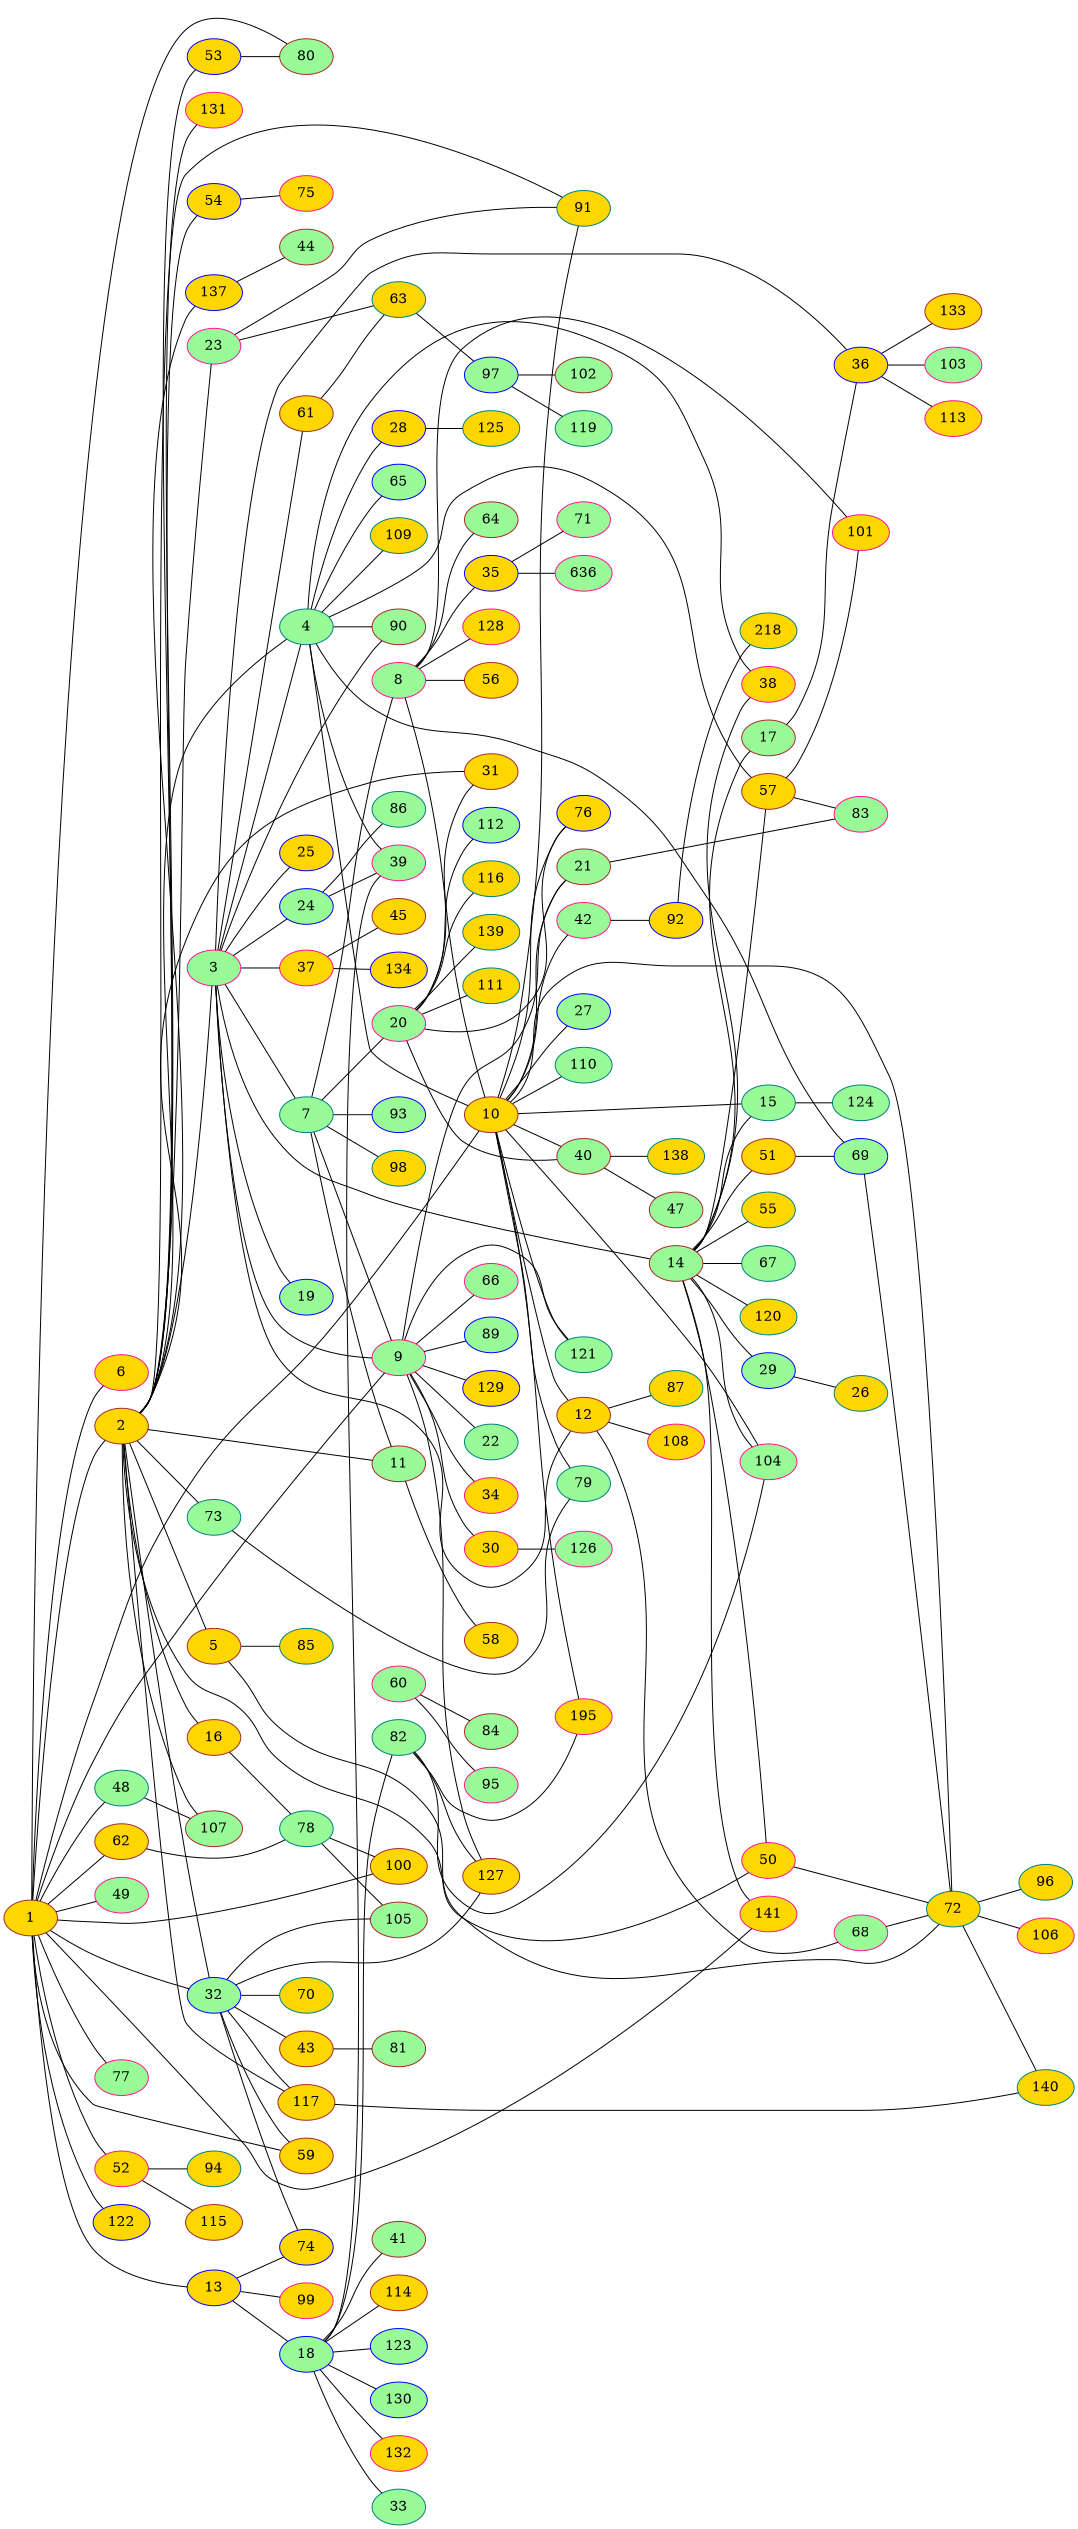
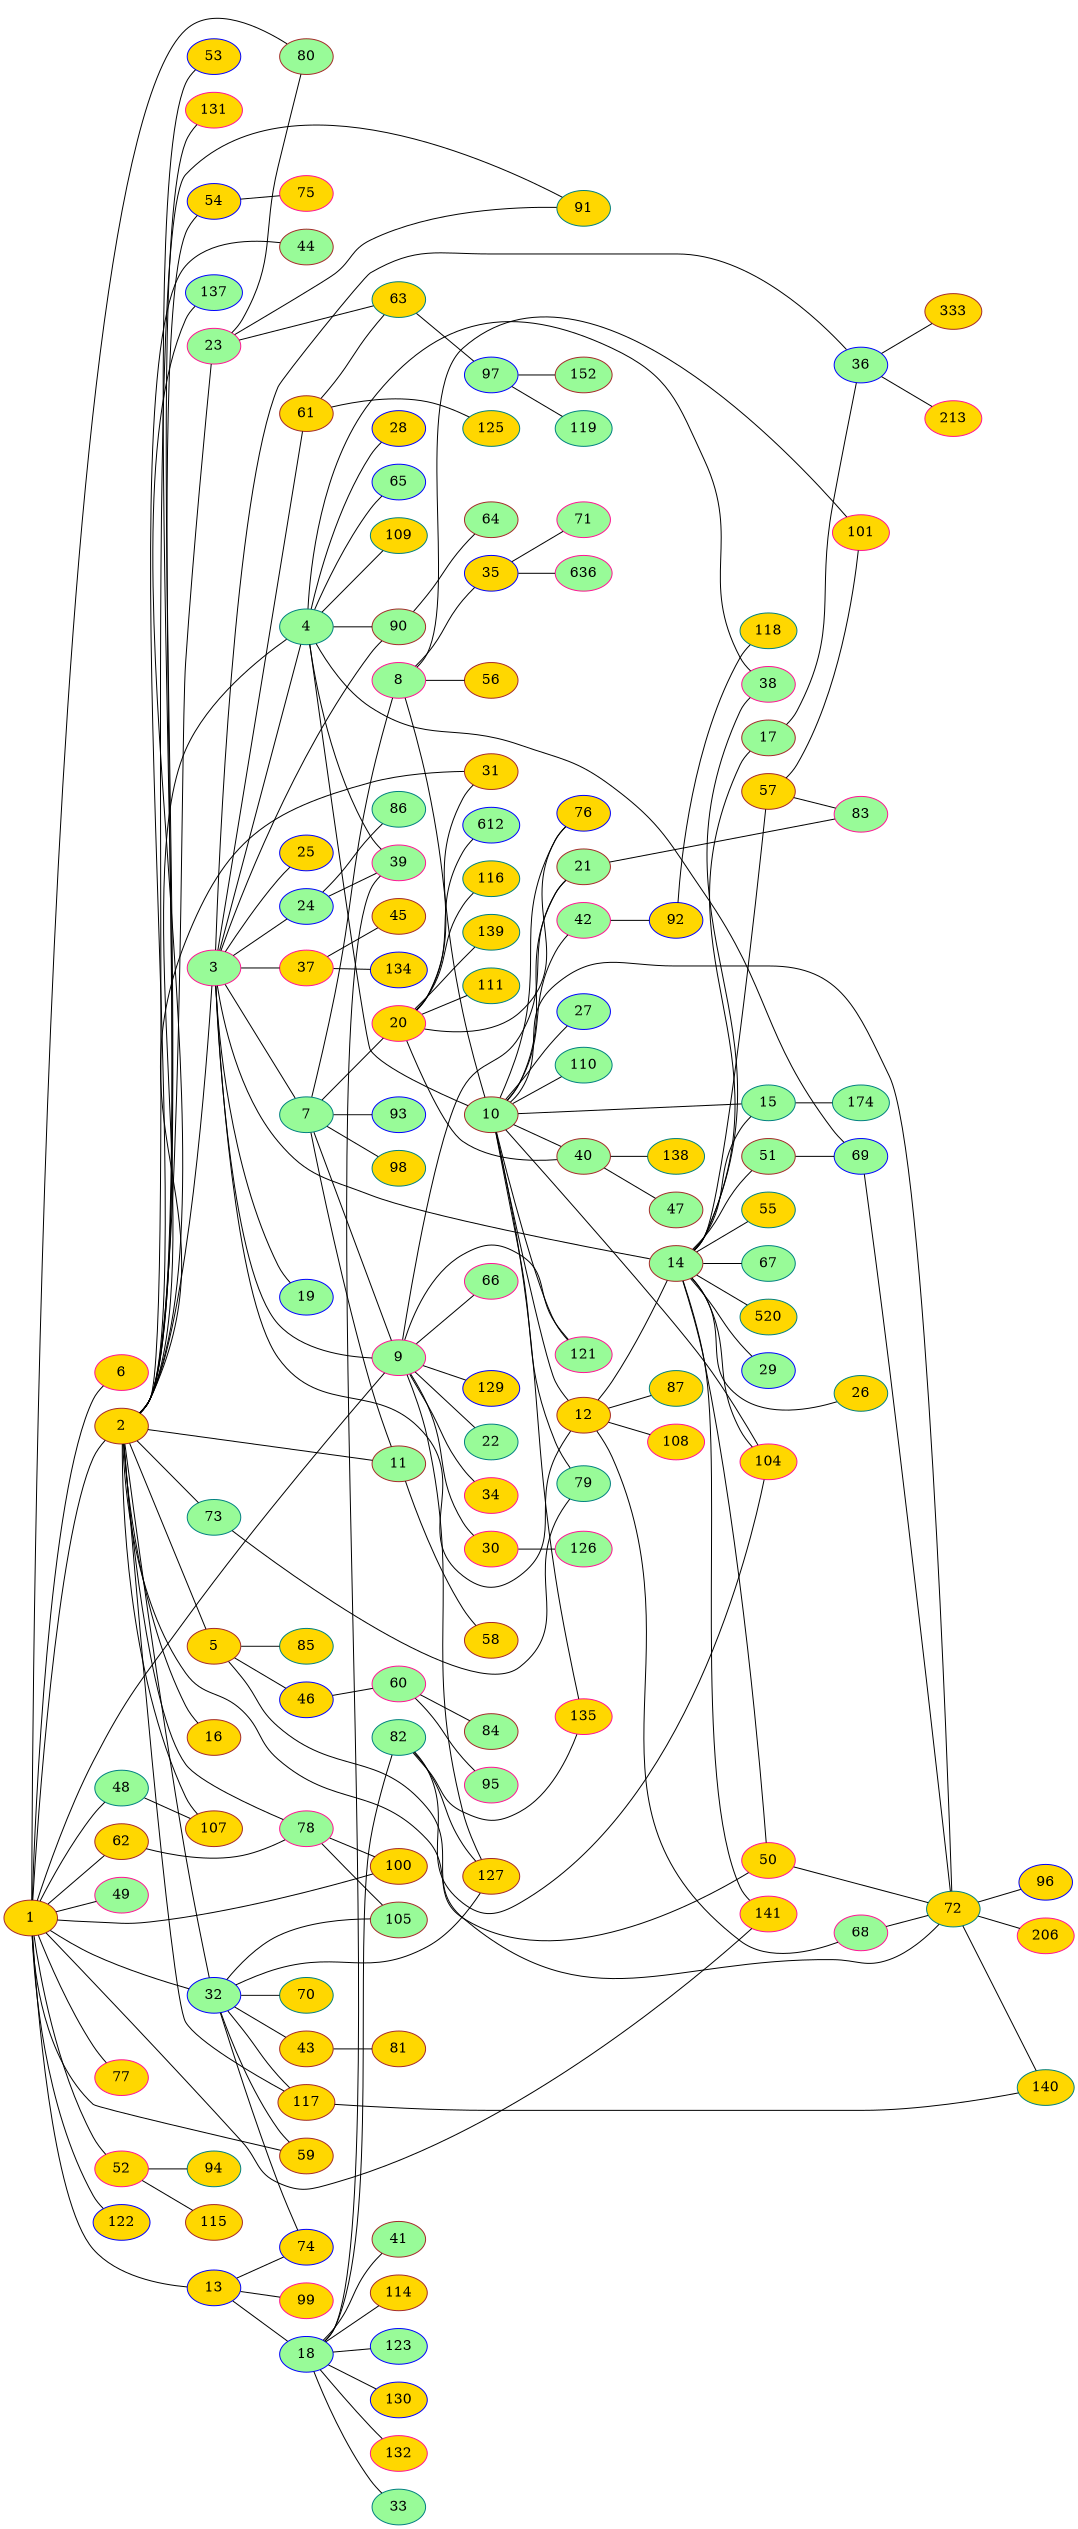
(260, 57) -> (271, 206)
(261, 270) -> (154, 758)
(214, 293) -> (214, 293)
(953, 311) -> (953, 311)
(861, 365) -> (861, 365)
(953, 365) -> none
(584, 375) -> (584, 375)
(953, 419) -> (953, 419)
(445, 428) -> (402, 399)
(600, 486) -> none
(445, 600) -> (445, 570)
(491, 627) -> none
(769, 631) -> (769, 631)
(541, 662) -> none
(769, 684) -> (769, 684)
(491, 825) -> (491, 825)
(399, 1023) -> (399, 1023)
(861, 1103) -> (861, 1103)
(491, 1115) -> (491, 1115)
(769, 1156) -> (769, 1156)
(769, 1317) -> (769, 1317)
(491, 1335) -> none
none -> (636, 1342)
(584, 1355) -> (584, 1355)
(815, 1382) -> (732, 1390)
(769, 1462) -> (769, 1462)
(193, 1479) -> none
none -> (306, 1700)
(584, 1717) -> (584, 1717)
(260, 1783) -> (177, 1747)
(214, 1829) -> (214, 1829)
(306, 1829) -> (306, 1829)
(1046, 1882) -> (1046, 1882)
(1046, 1936) -> (1046, 1936)
(399, 2049) -> (399, 2049)
(122, 2078) -> (122, 2078)
(399, 2400) -> (399, 2400)
